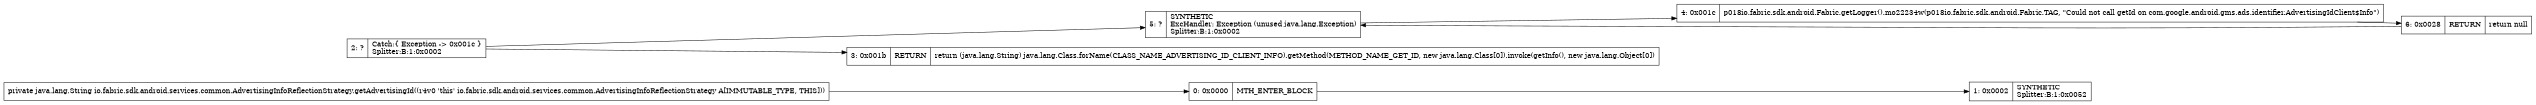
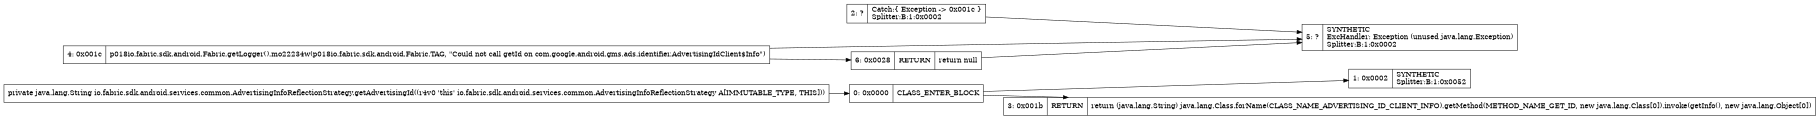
(1516, 21) -> (1033, 44)
(664, 51) -> (1023, 96)
(1275, 91) -> (938, 93)
